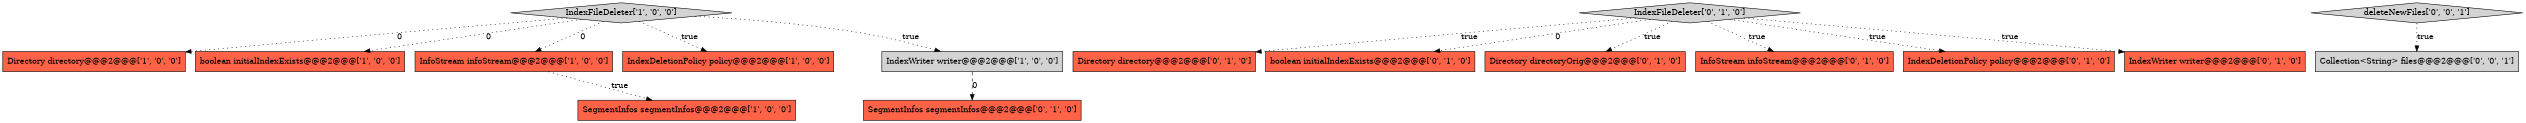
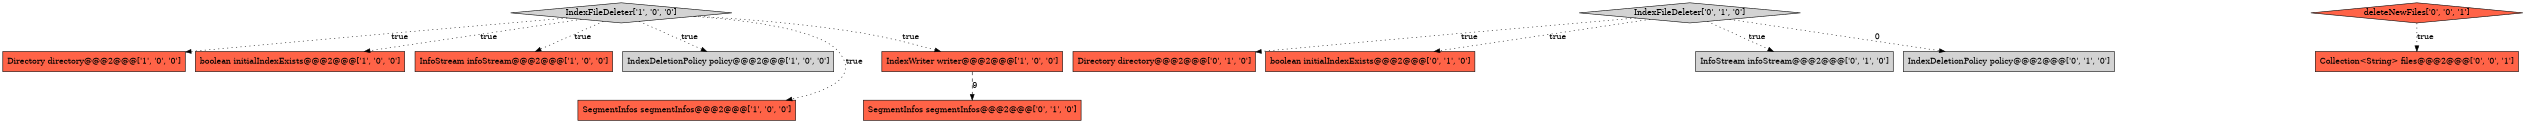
(2417, 13) -> (2417, 13)
(400, 37) -> (400, 37)
(489, 37) -> (489, 37)
(583, 37) -> (583, 37)
(1558, 37) -> (1558, 37)
(1878, 37) -> (1878, 37)
(728, 62) -> (728, 62)
(972, 62) -> (972, 62)
(1585, 62) -> none
(1794, 62) -> (1794, 62)
(2009, 62) -> (2009, 62)
(2215, 62) -> none
(2417, 62) -> (2417, 62)
(598, 85) -> (809, 35)
(975, 86) -> (975, 86)
